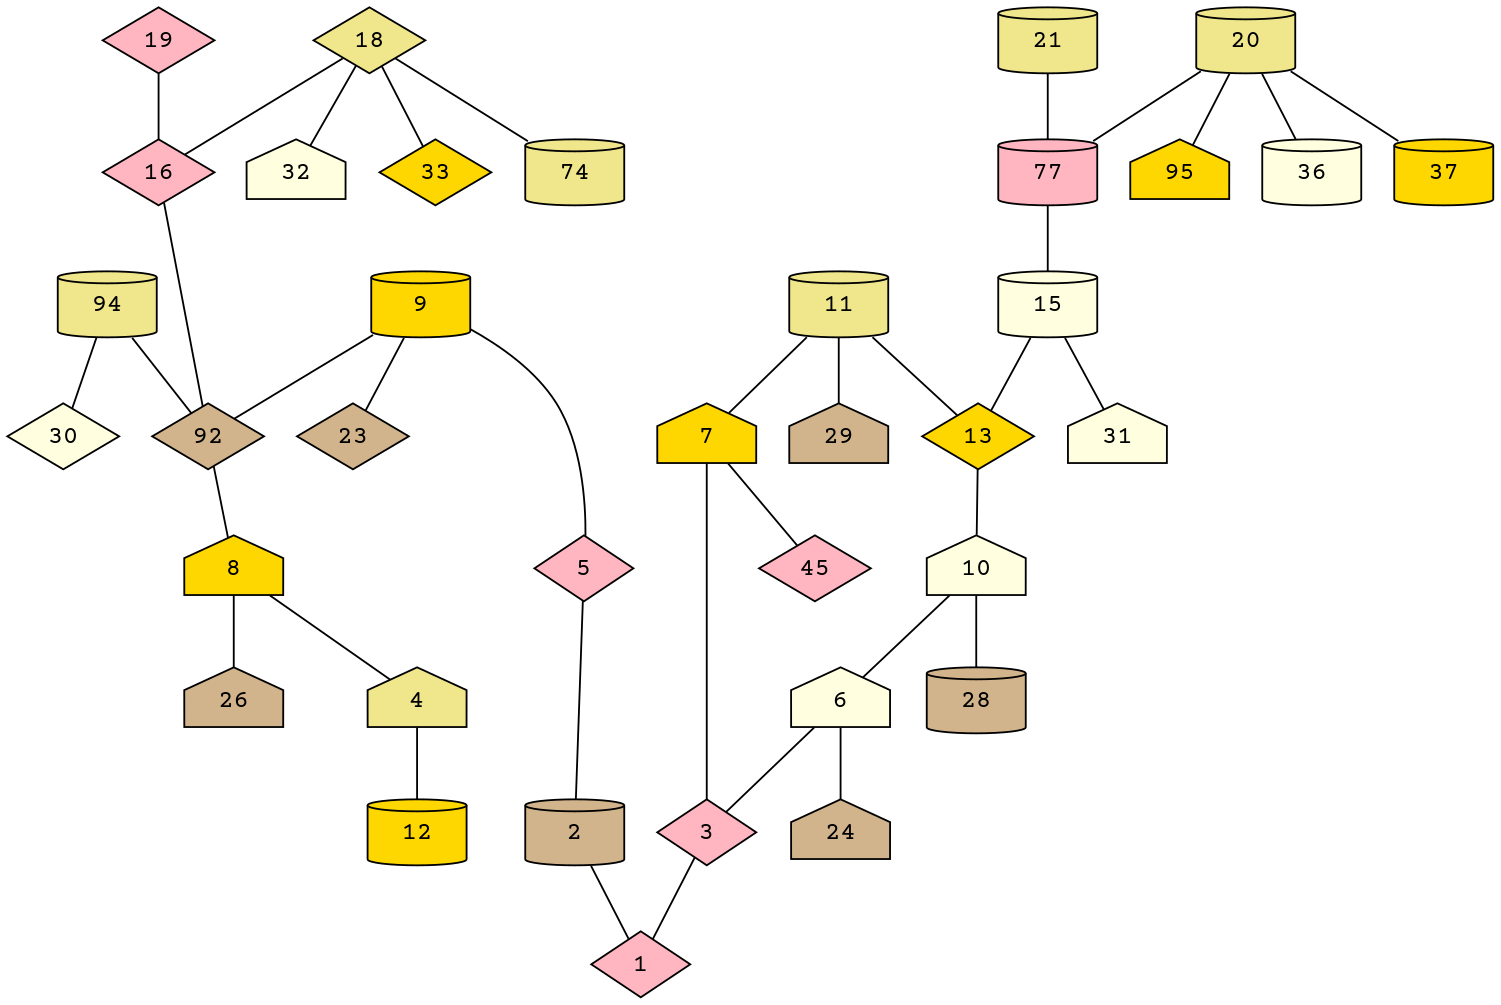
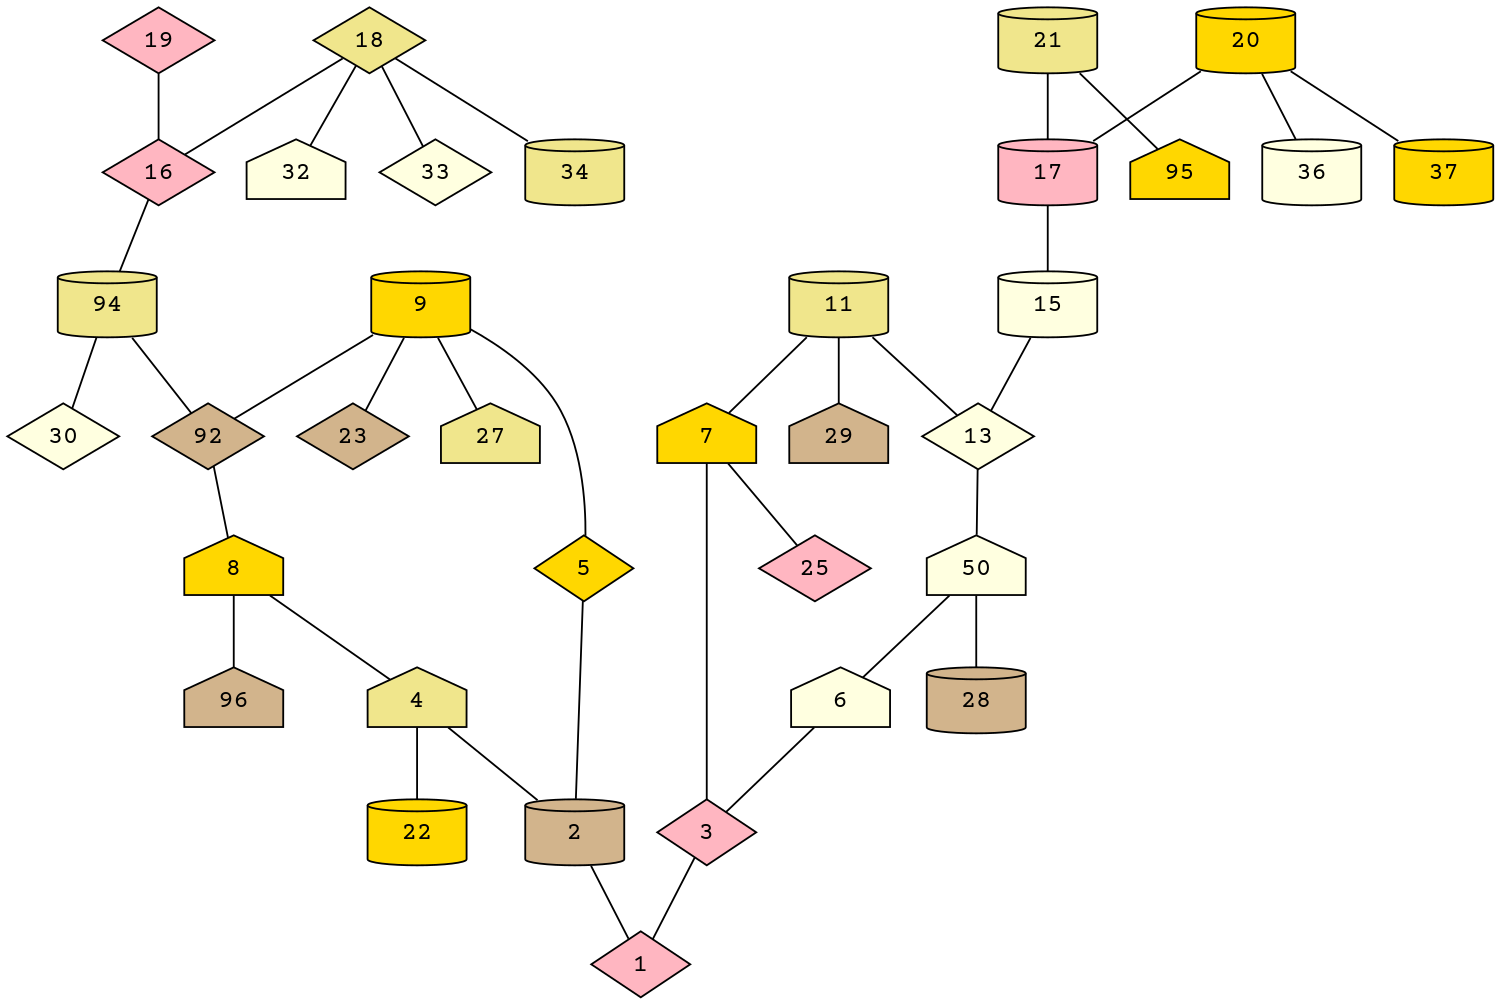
(1246, 40) -> (1246, 40)
(1211, 110) -> (1119, 111)
(435, 172) -> (435, 172)
(575, 172) -> (575, 172)
(1048, 172) -> (1048, 172)
(183, 304) -> (134, 235)
none -> (490, 436)
(978, 436) -> (978, 436)
(1117, 436) -> none
(584, 568) -> (584, 568)
(815, 568) -> (815, 568)
(976, 568) -> (976, 568)
(234, 700) -> (234, 700)
none -> (493, 764)
(417, 832) -> (417, 832)
(841, 832) -> none
